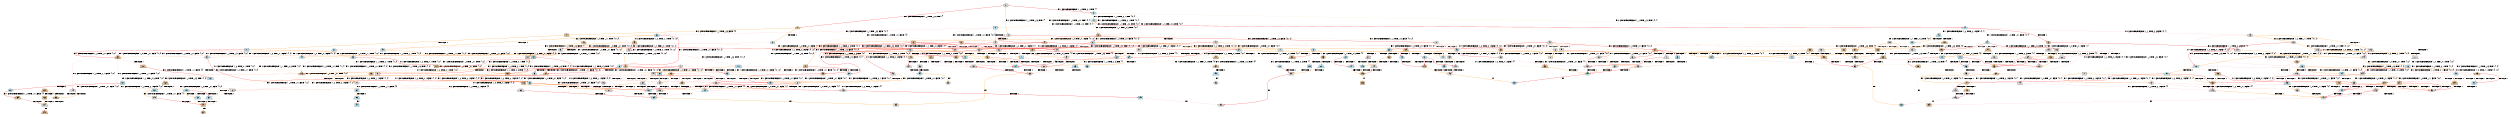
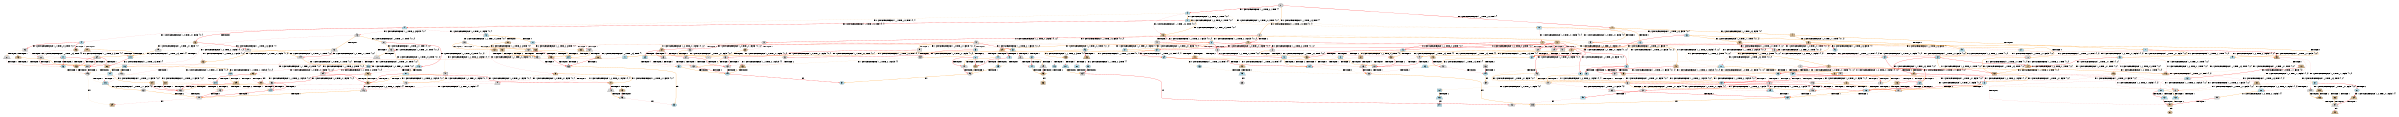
(1389, 57) -> none
(2470, 78) -> (264, 78)
